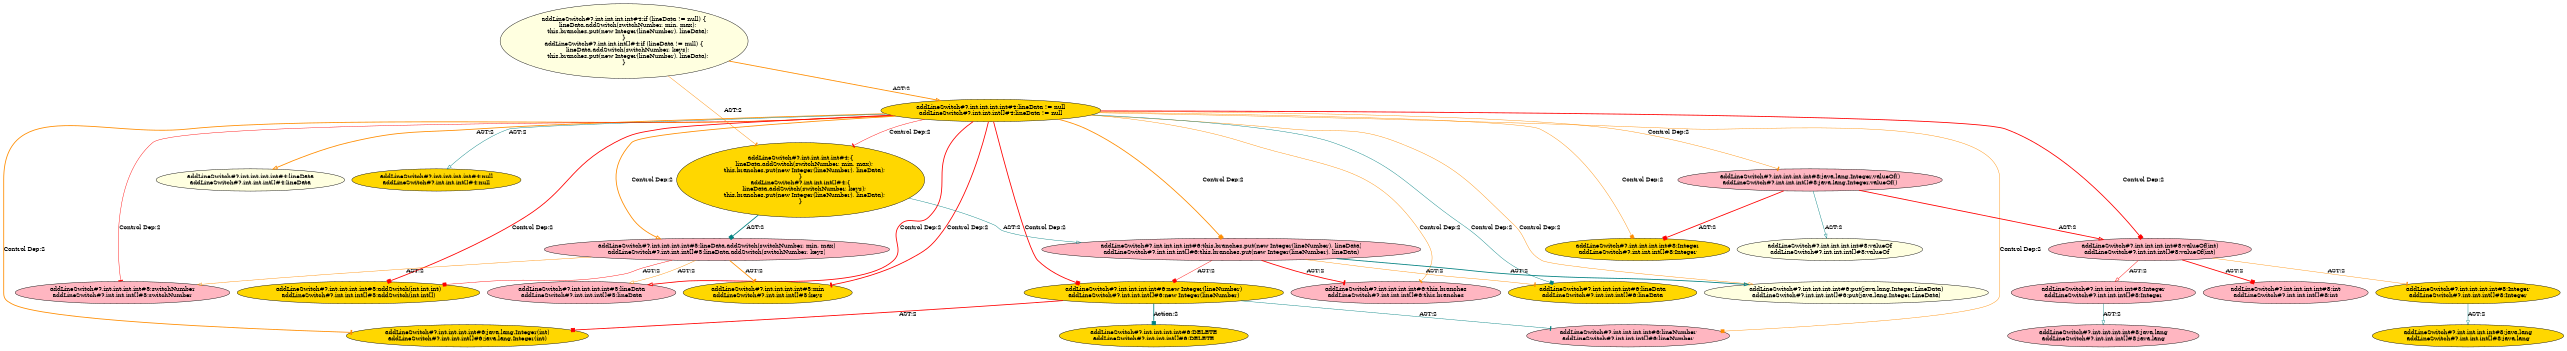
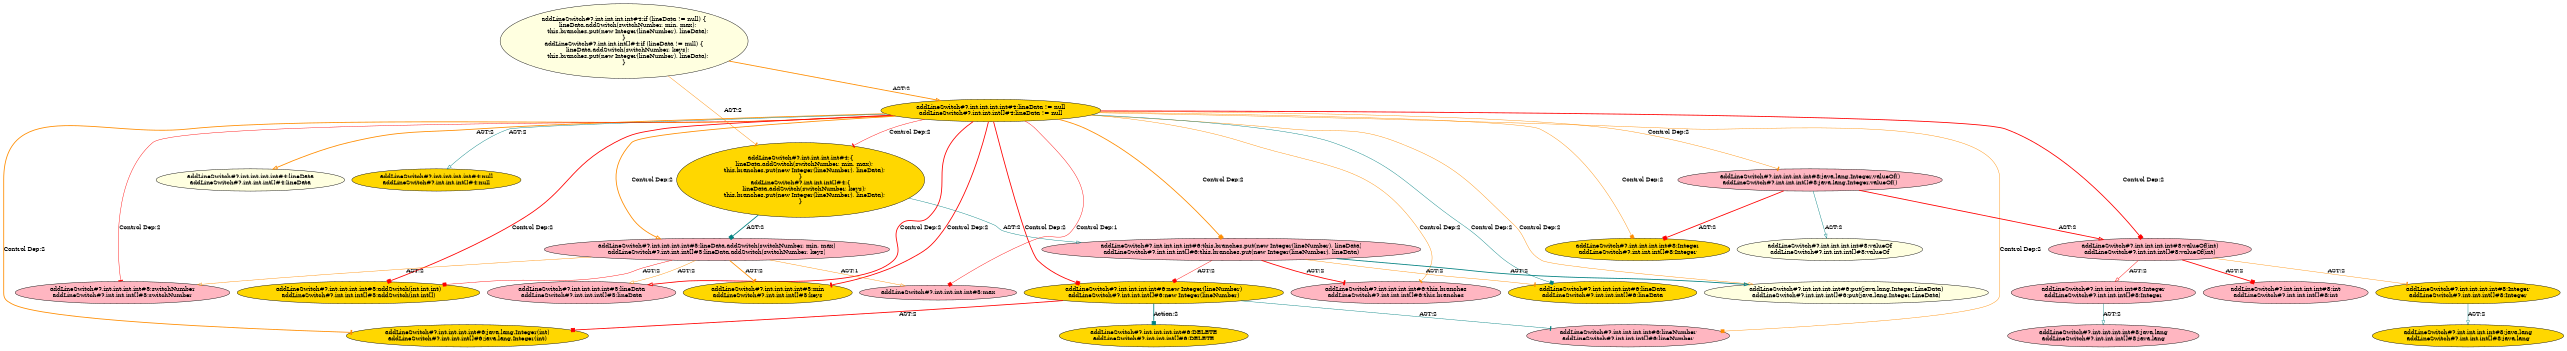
none -> (938, 293)
